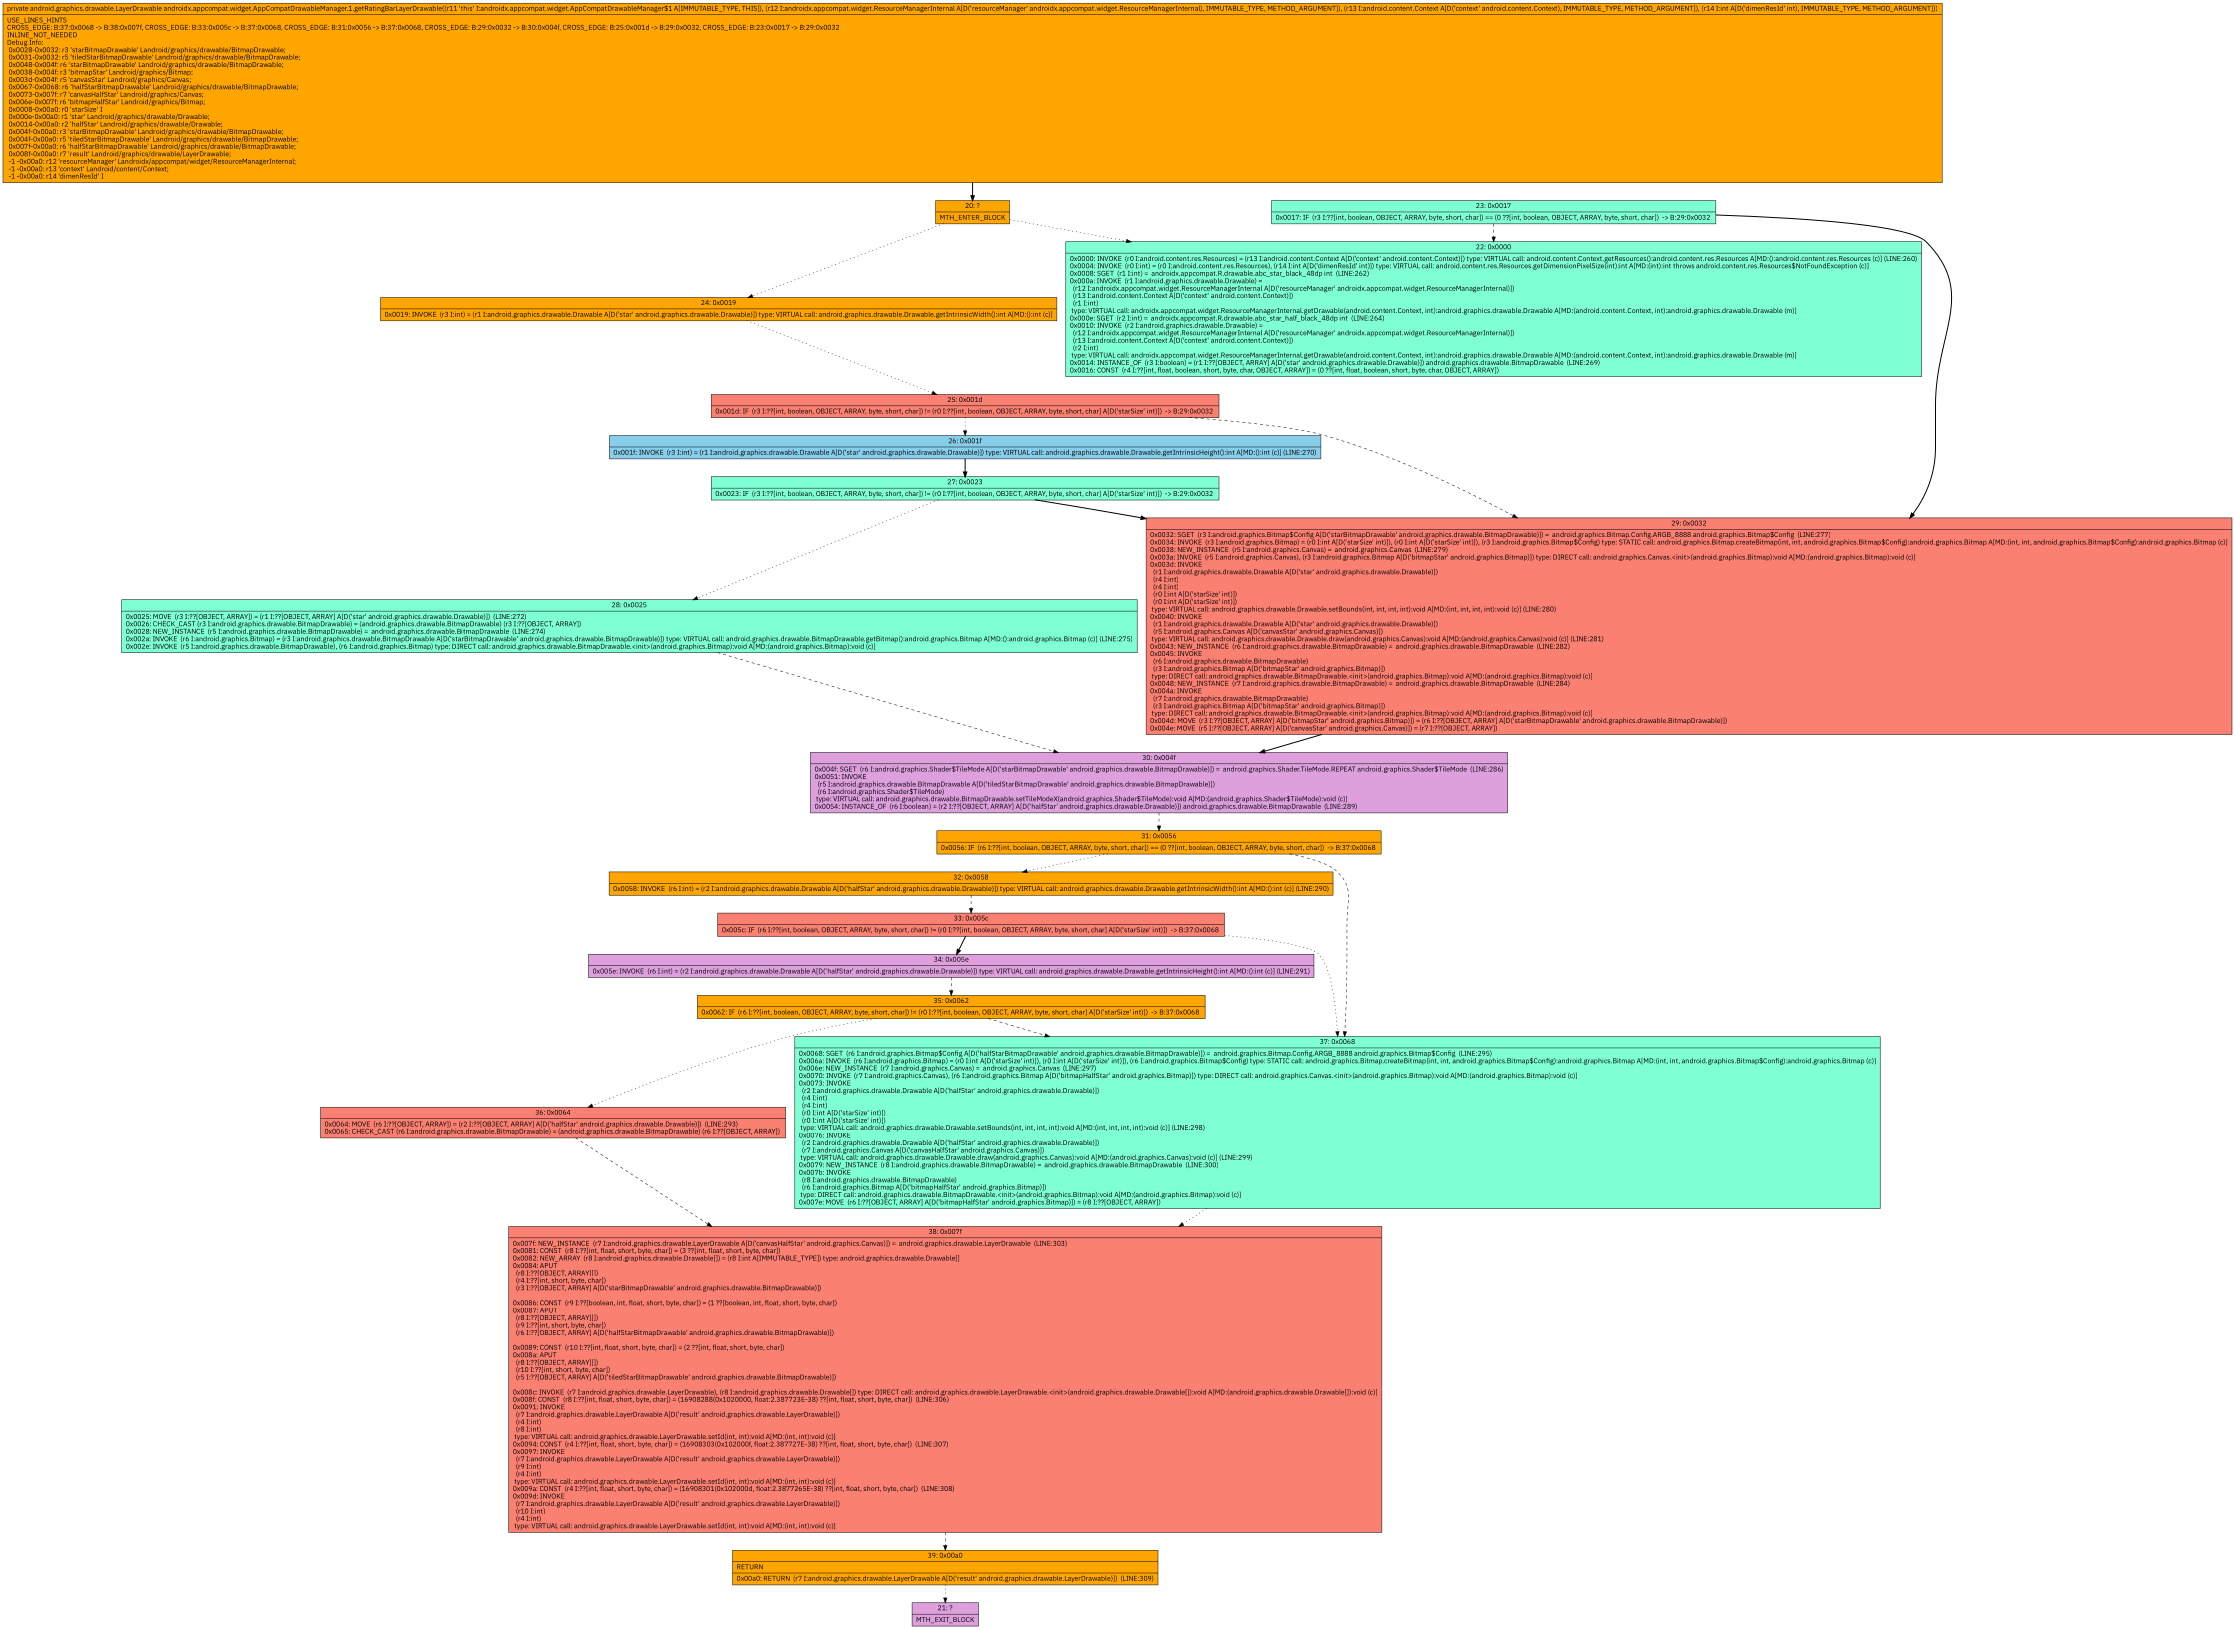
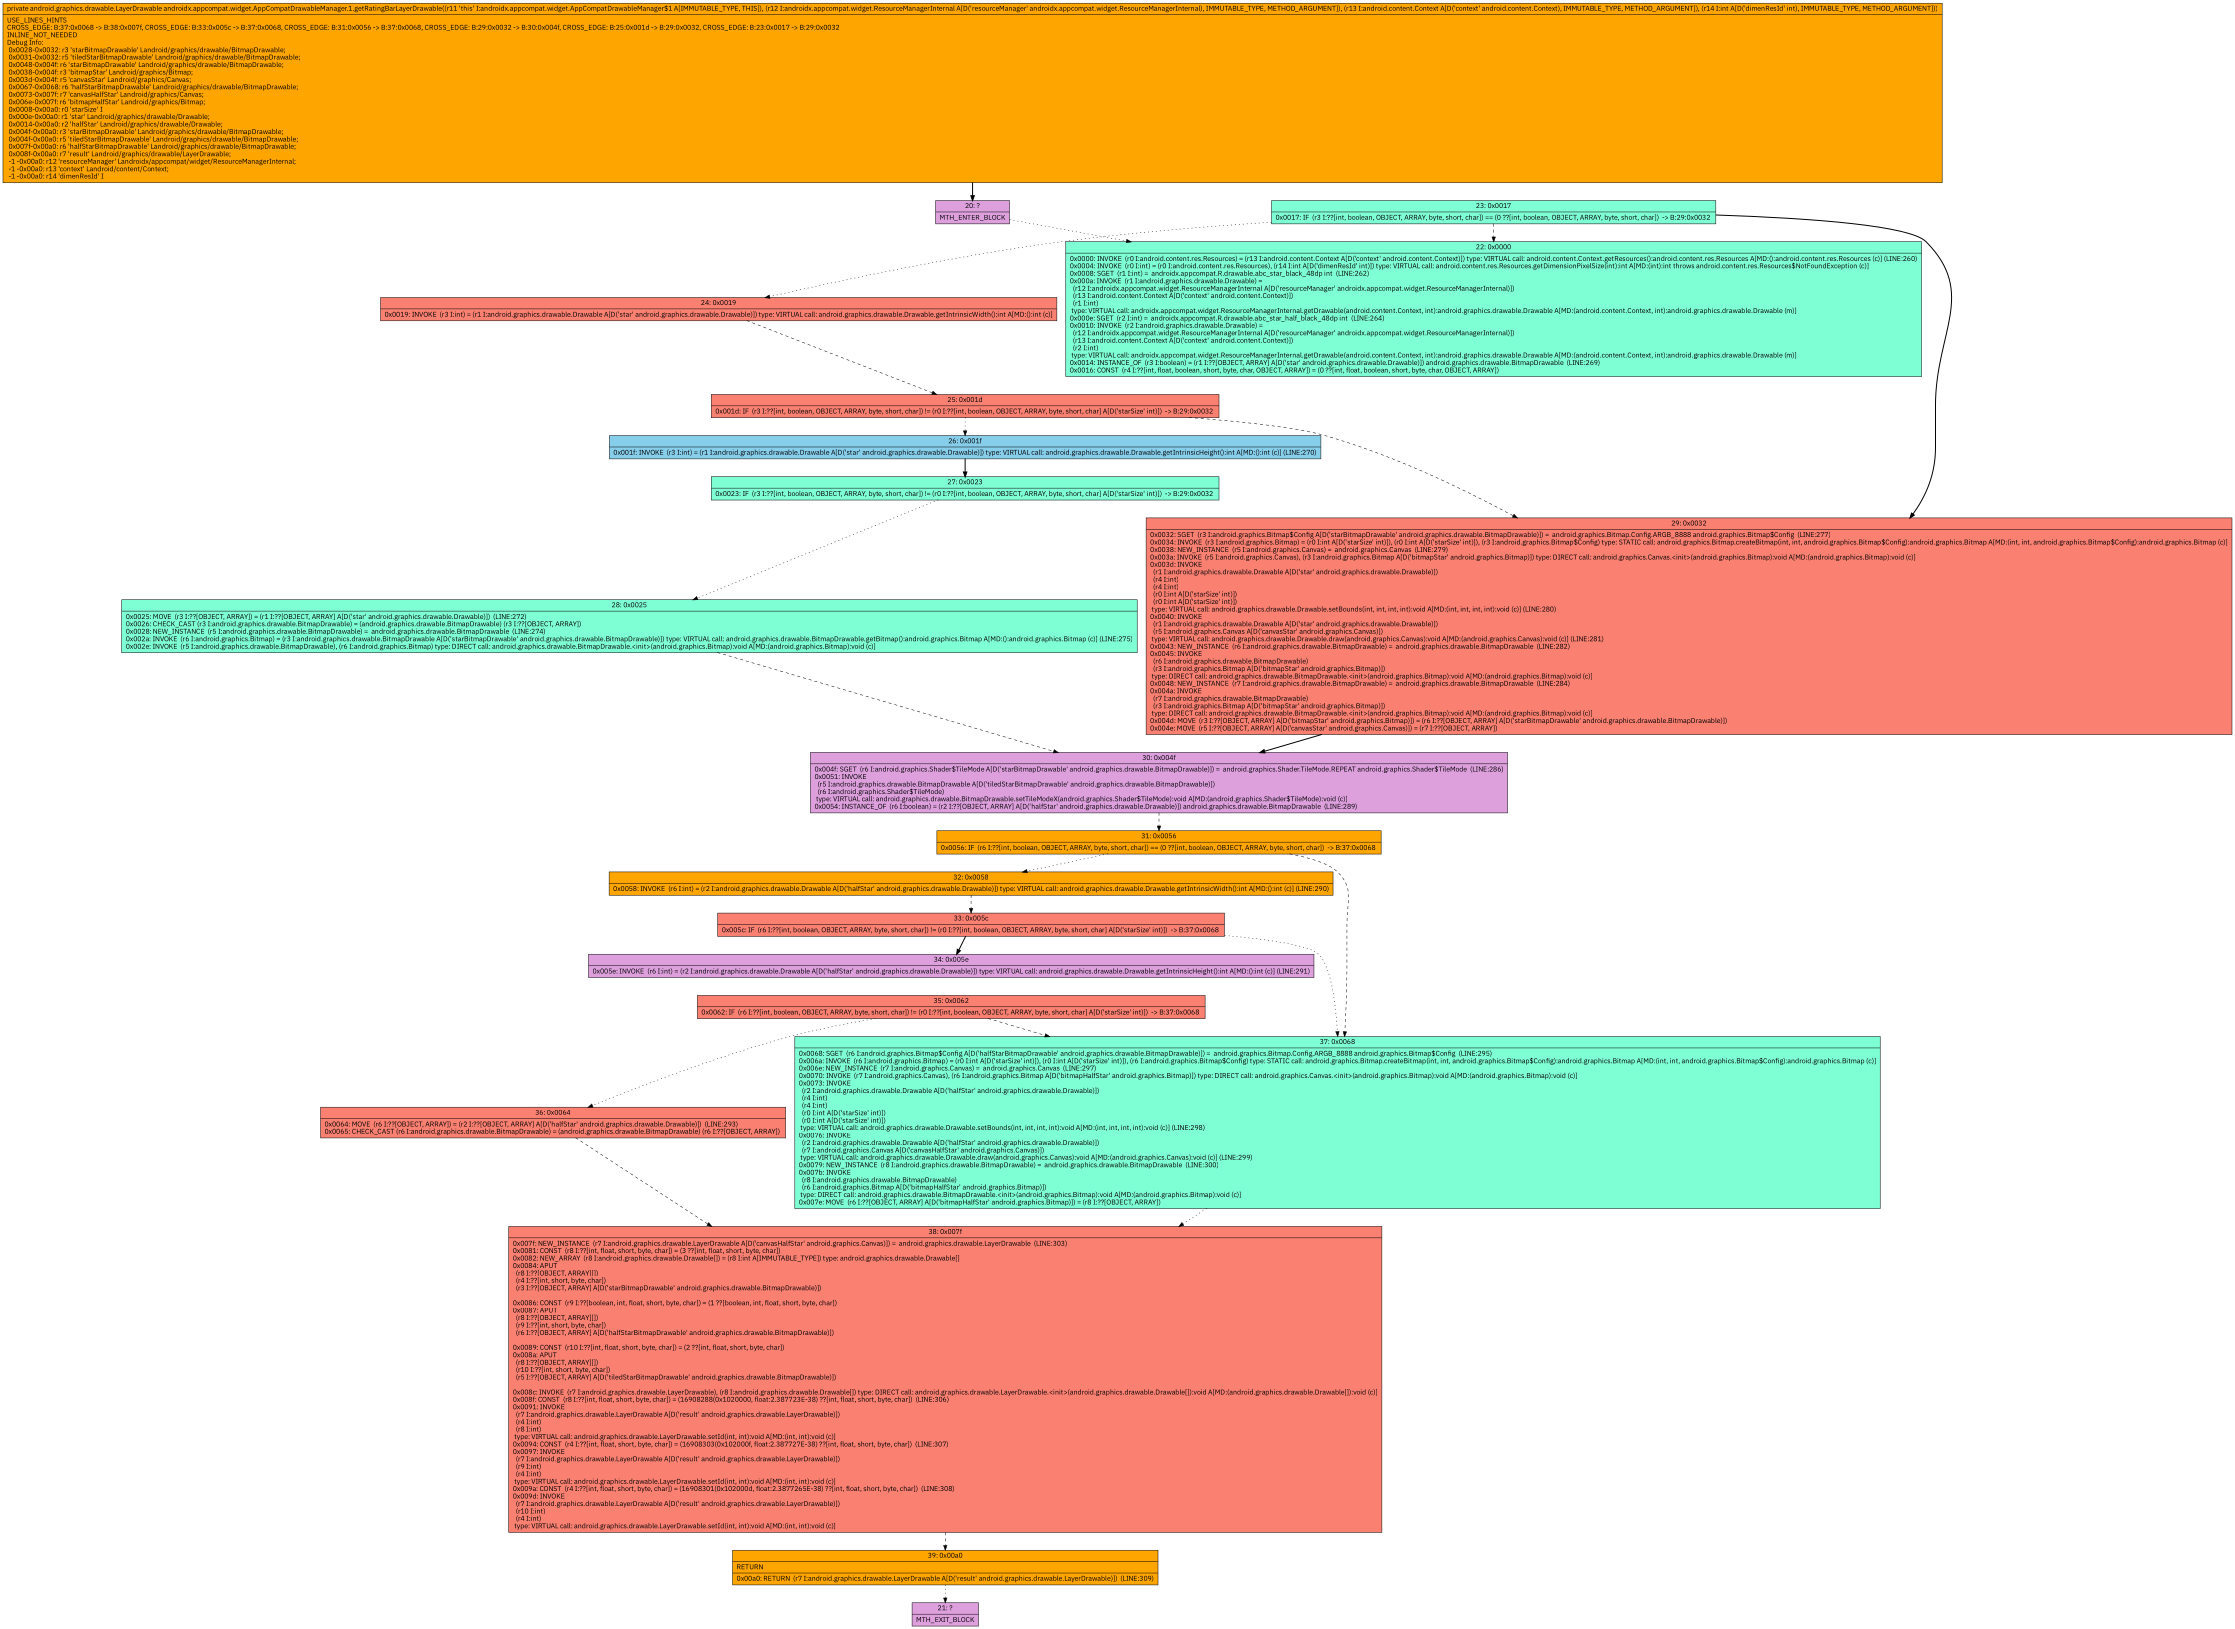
(973, 212) -> (973, 212)
(848, 260) -> (1019, 248)
(719, 309) -> (719, 309)
(839, 357) -> (839, 357)
(1088, 509) -> none
(951, 984) -> none
(951, 1007) -> (951, 1007)
